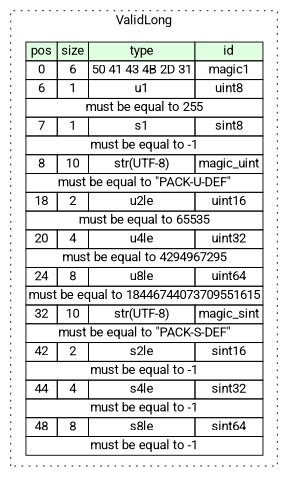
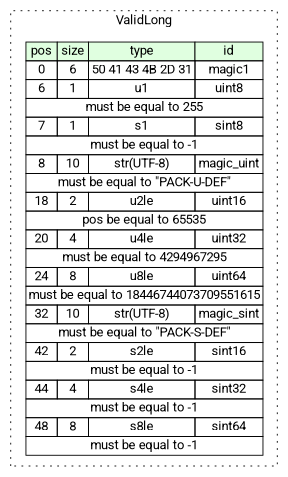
(144, 220) -> (144, 220)
